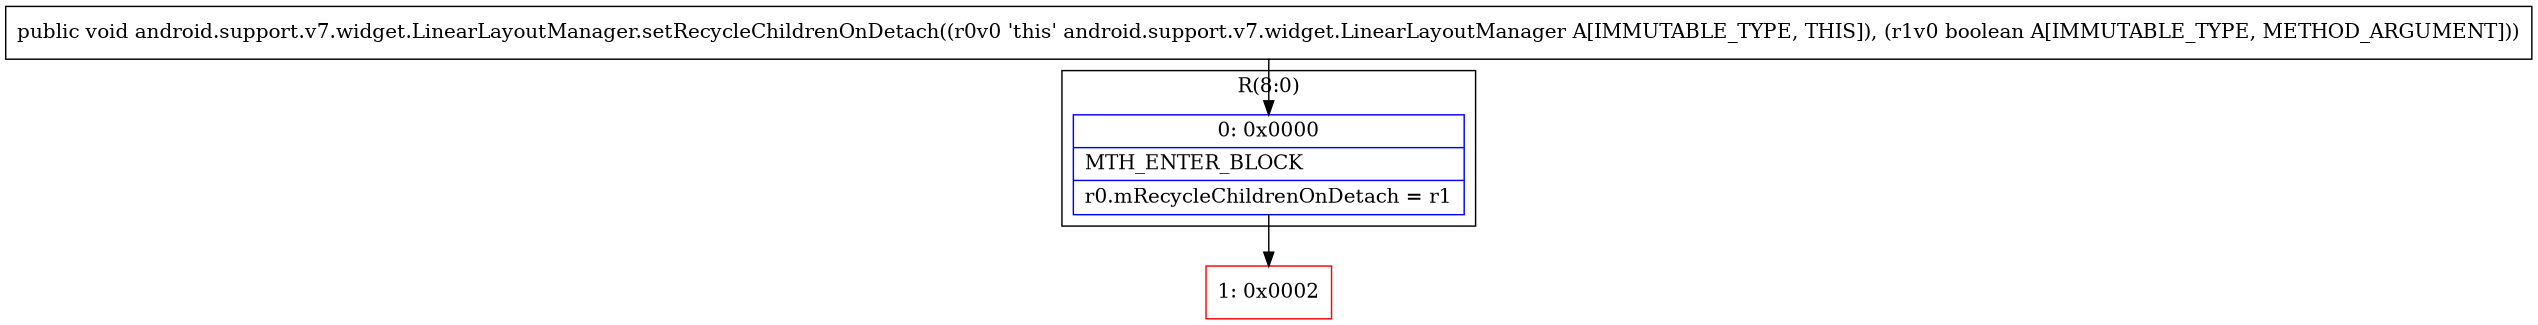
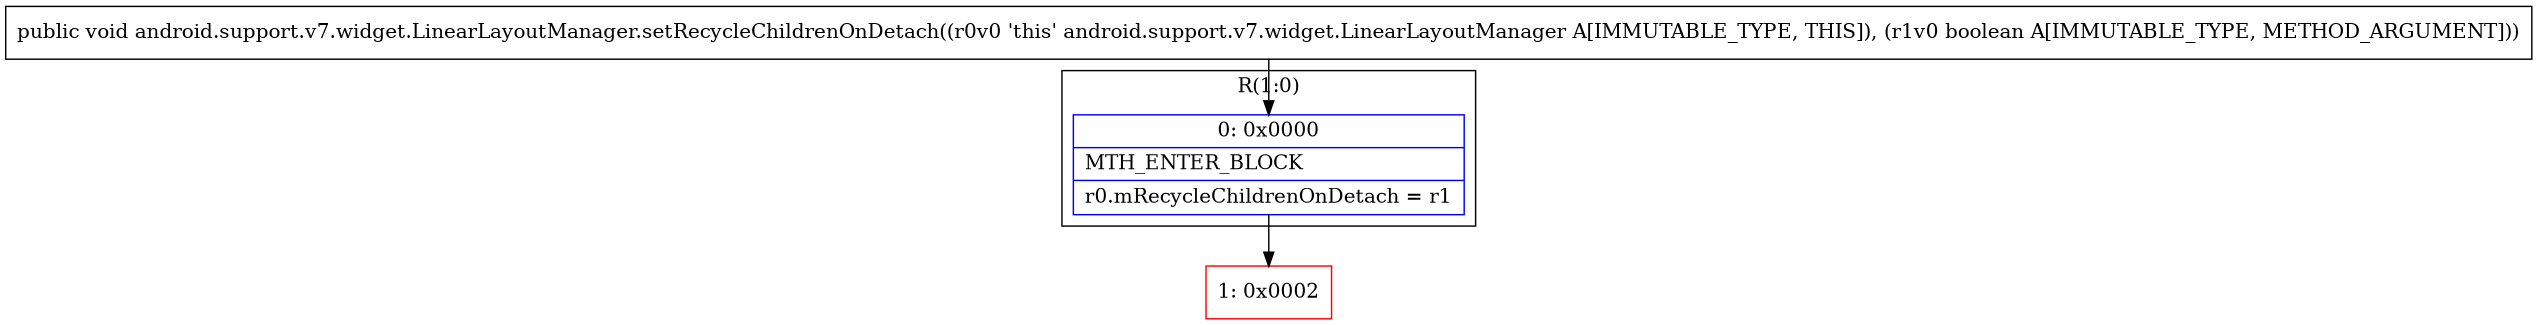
(1269, 87) -> (1269, 87)
